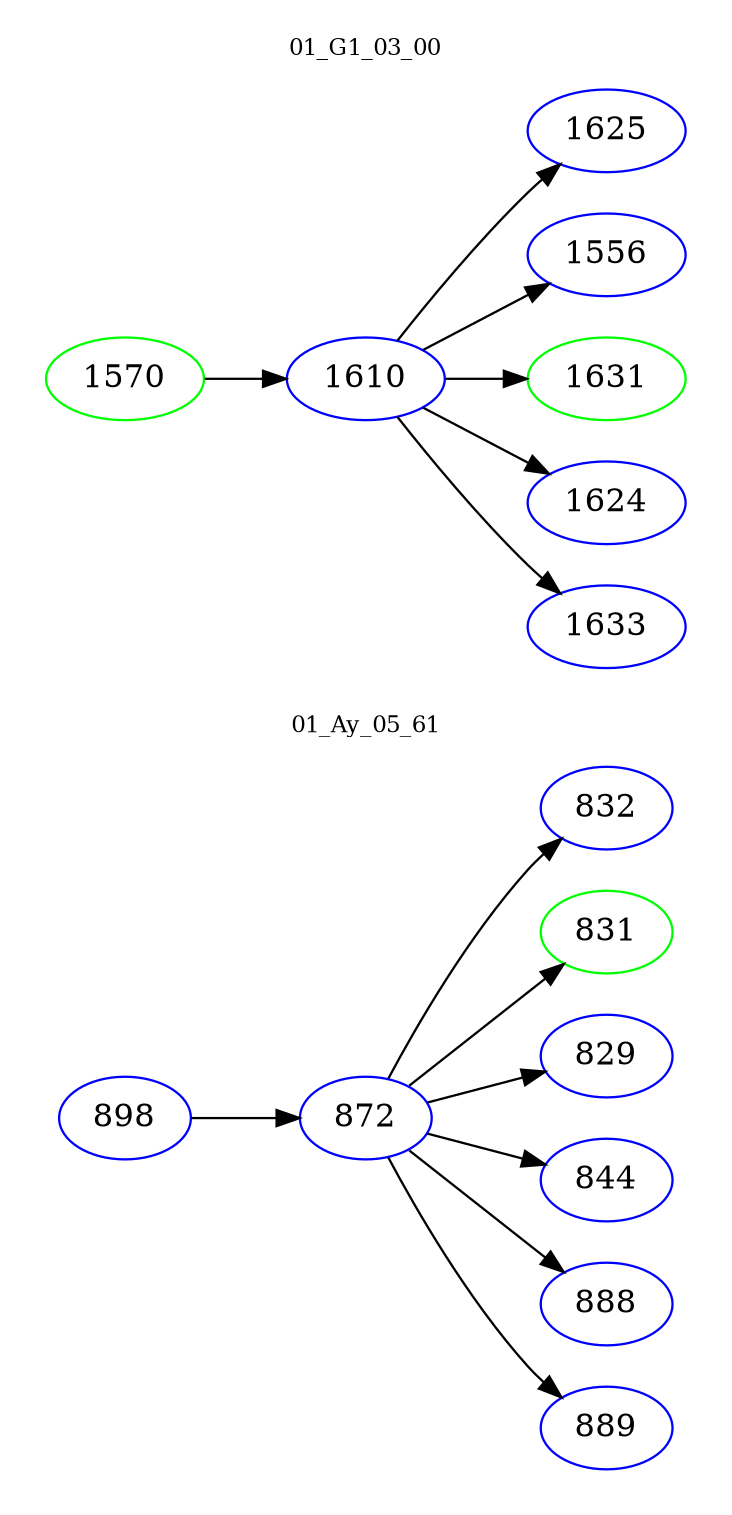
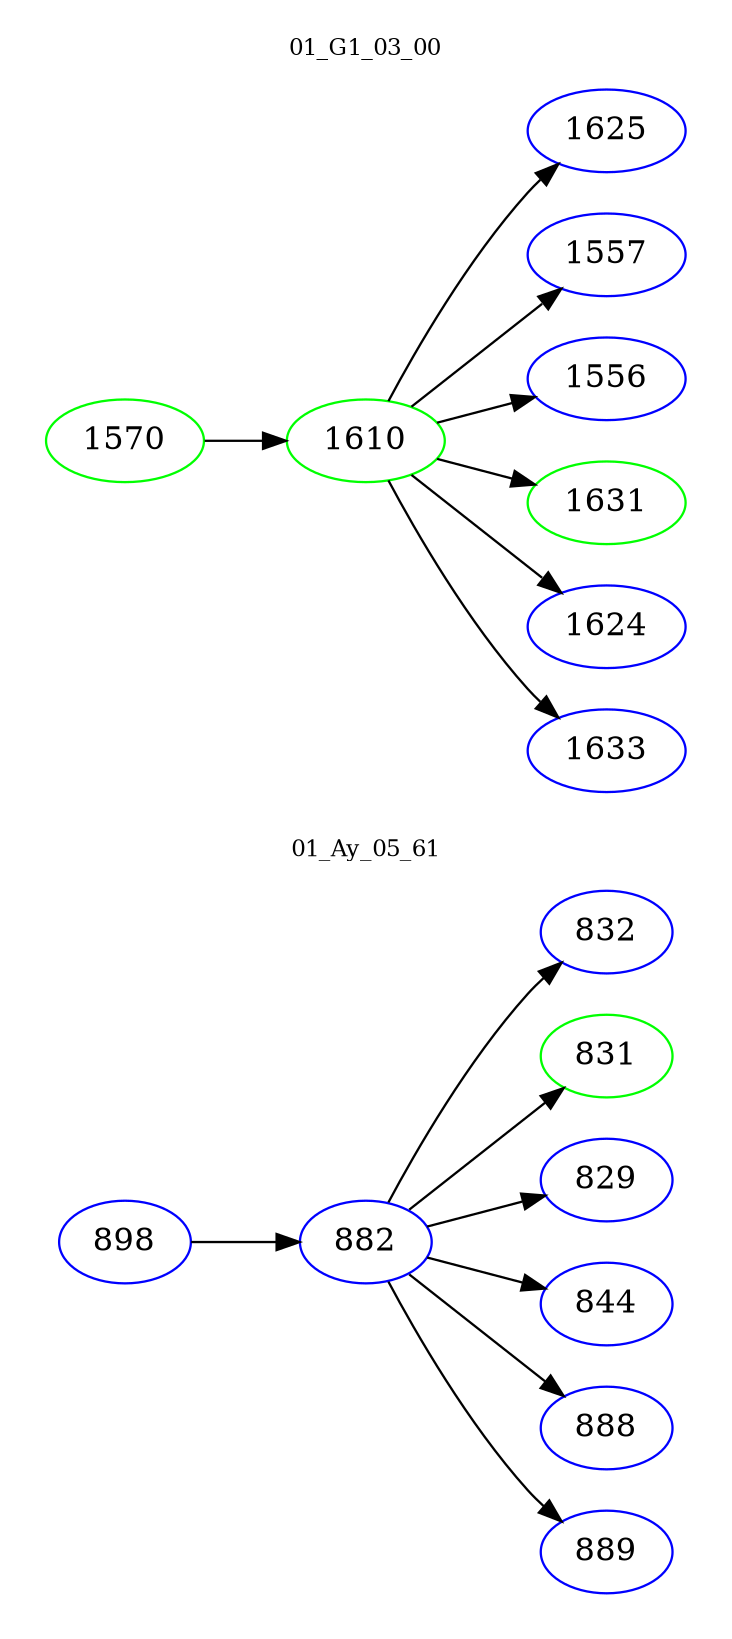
none -> (607, 255)
(366, 379) -> (366, 441)
(366, 1118) -> (366, 1242)
